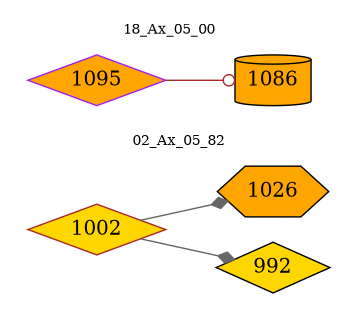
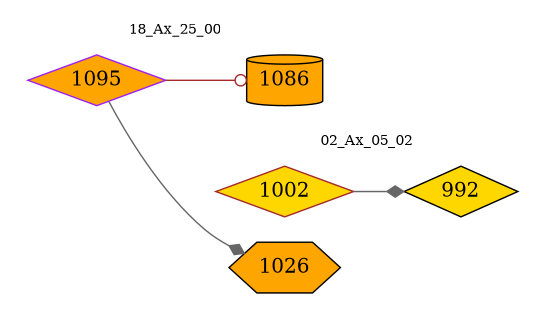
(170, 30) -> (175, 30)
(179, 142) -> (367, 142)
(176, 213) -> (160, 182)
